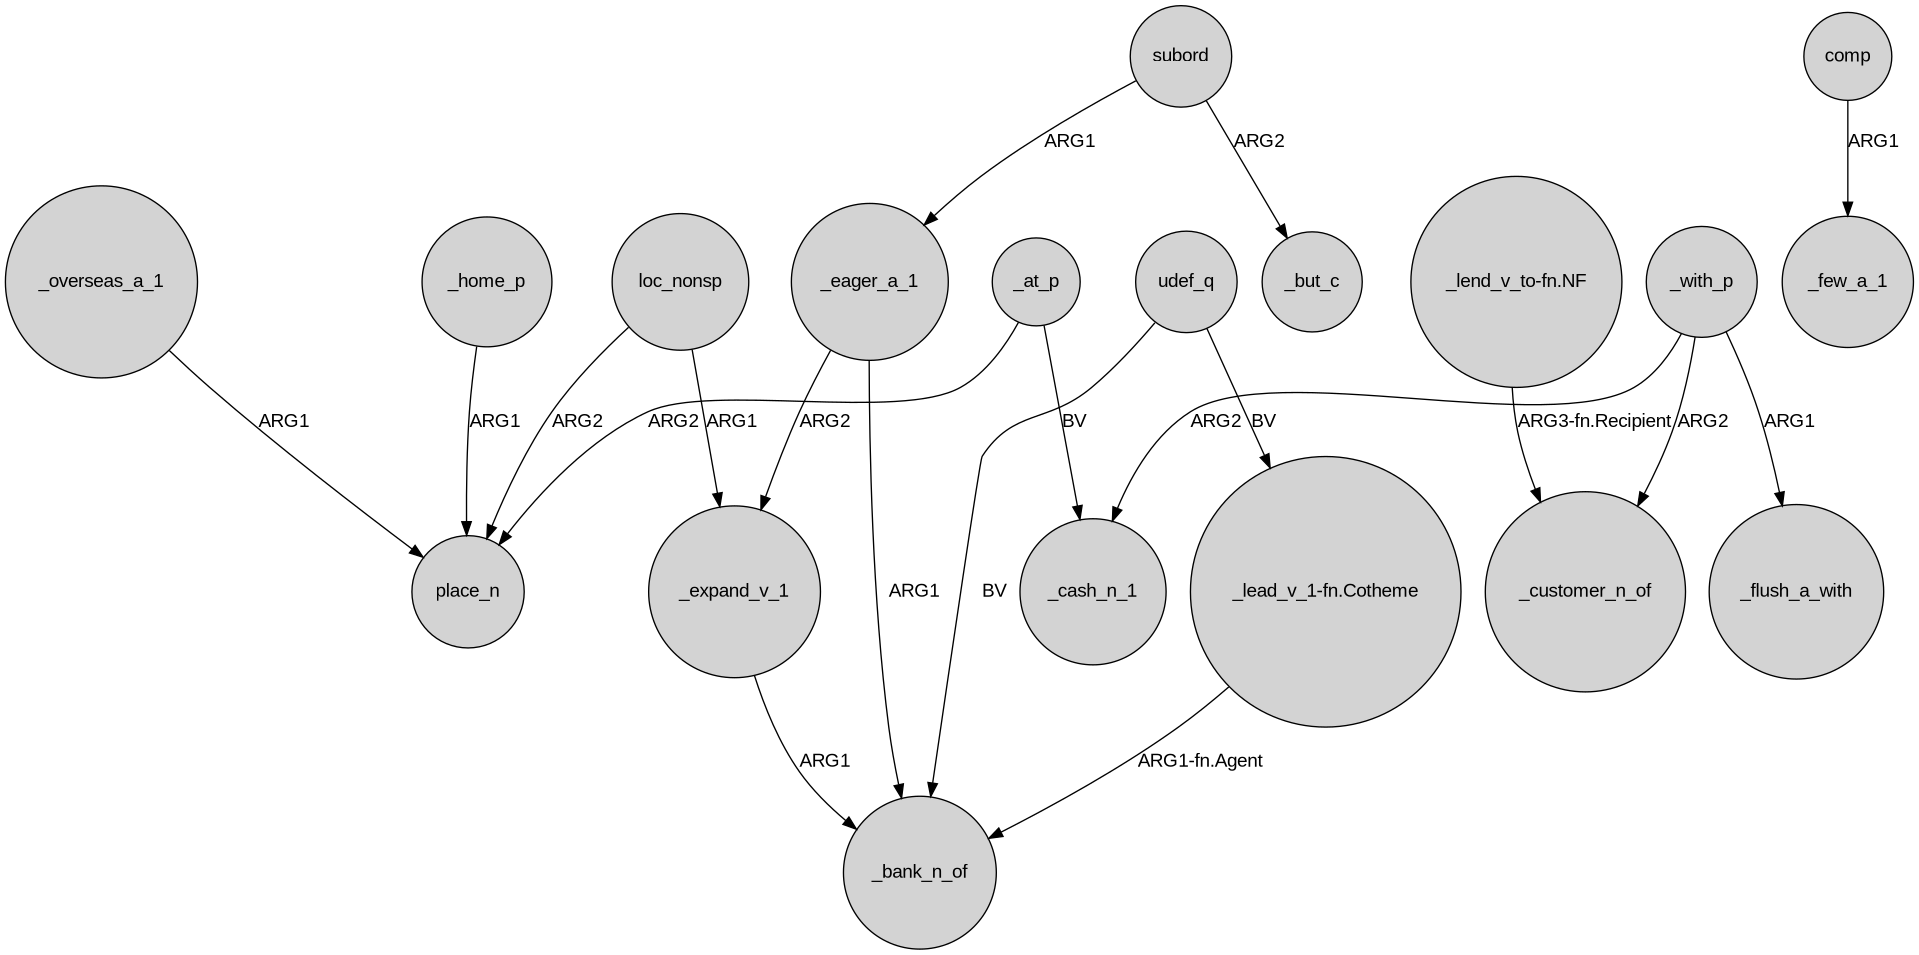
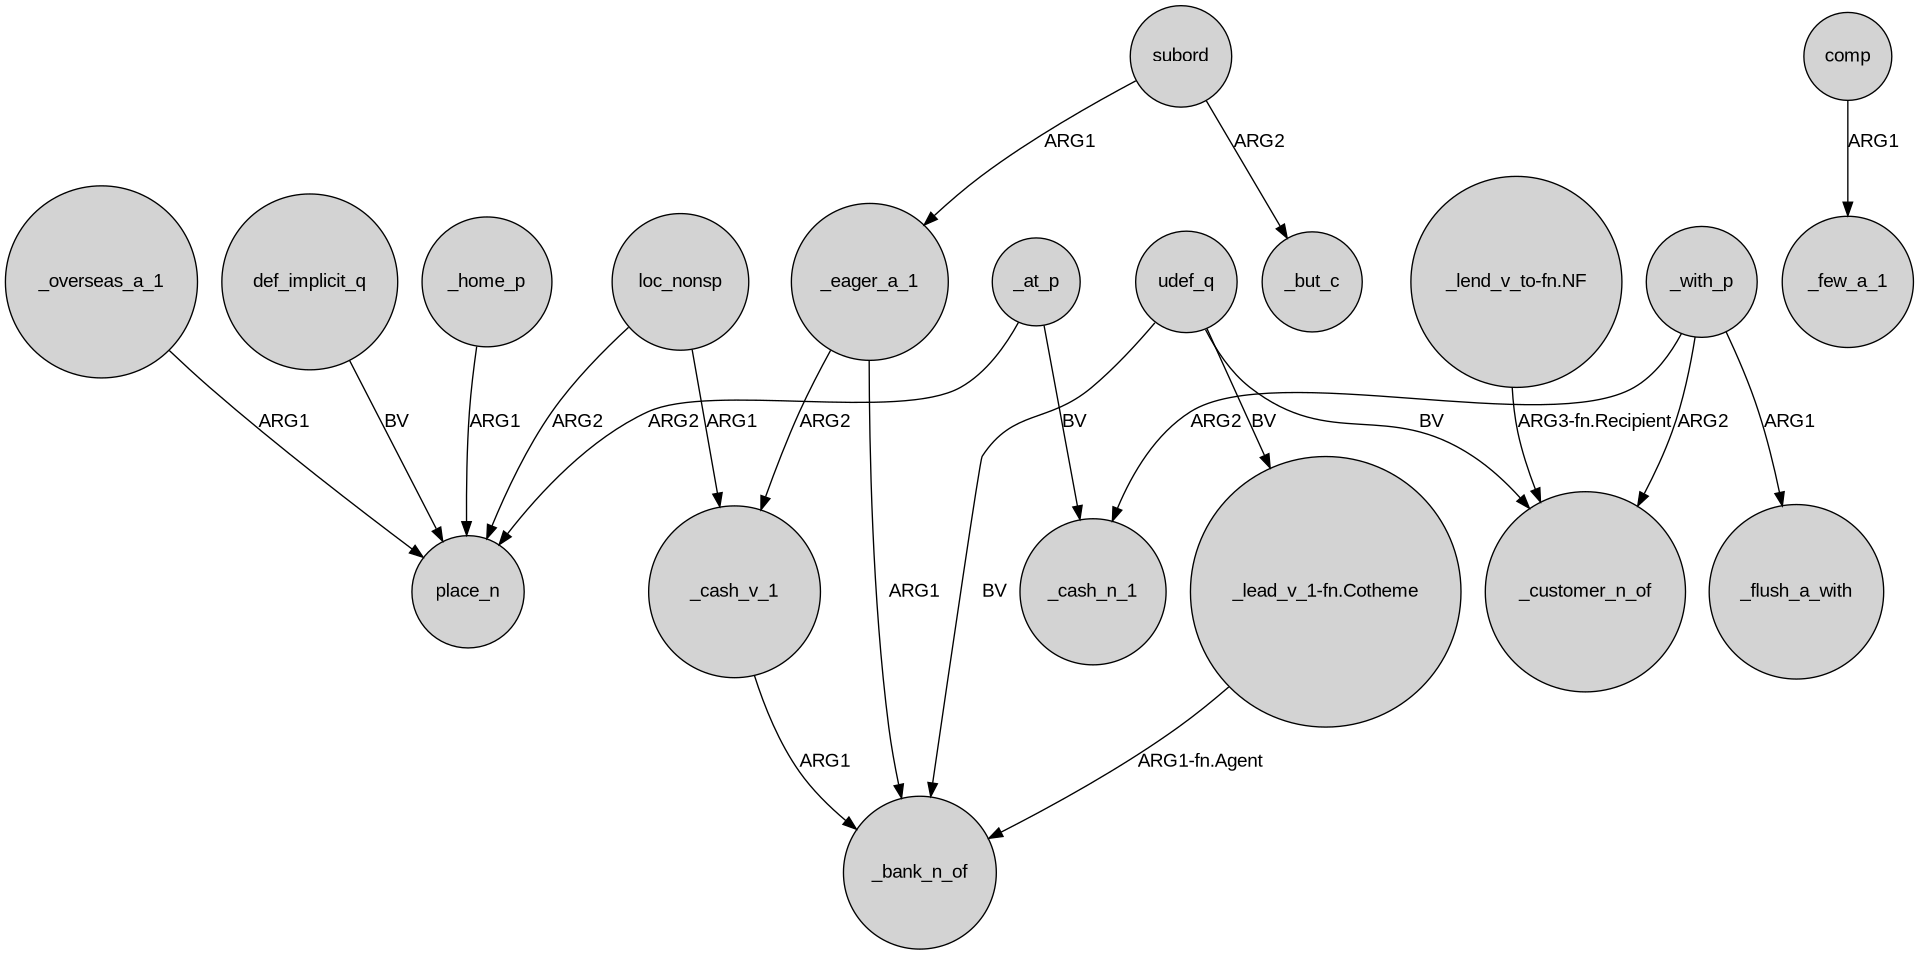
none -> (310, 282)
none -> (1355, 424)
(735, 592) -> (735, 592)
